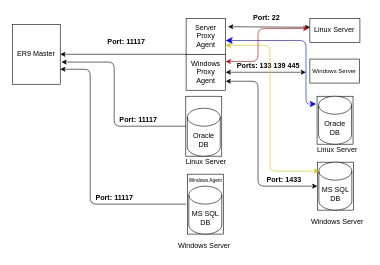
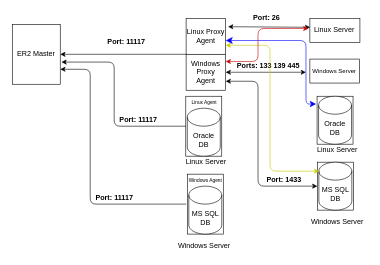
(267, 18) -> (267, 18)
(206, 36) -> (206, 36)
(36, 54) -> (36, 54)
none -> (204, 102)
